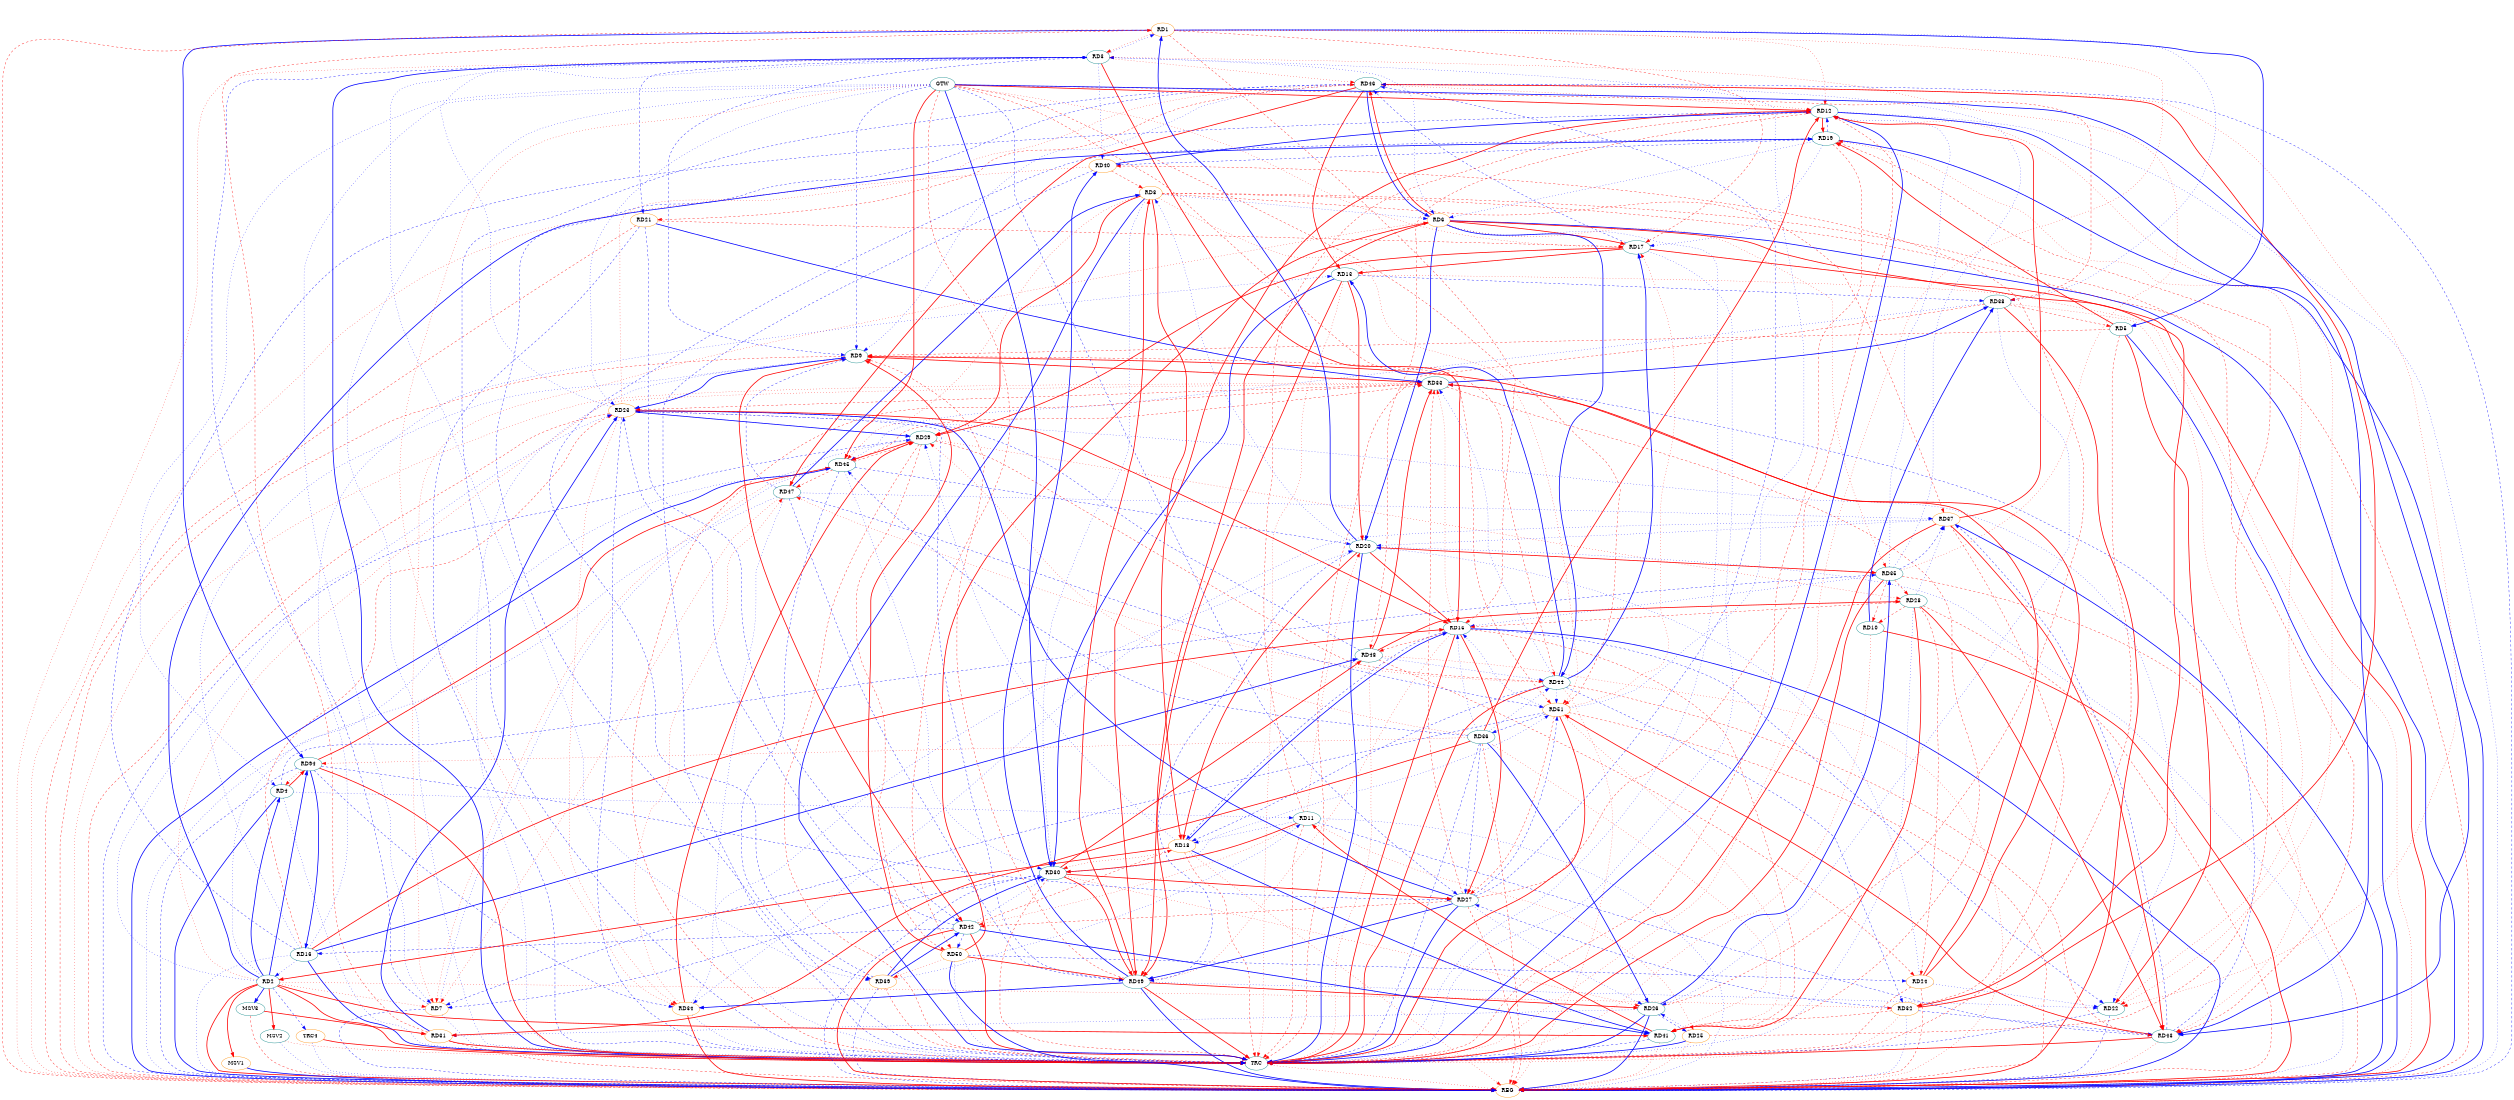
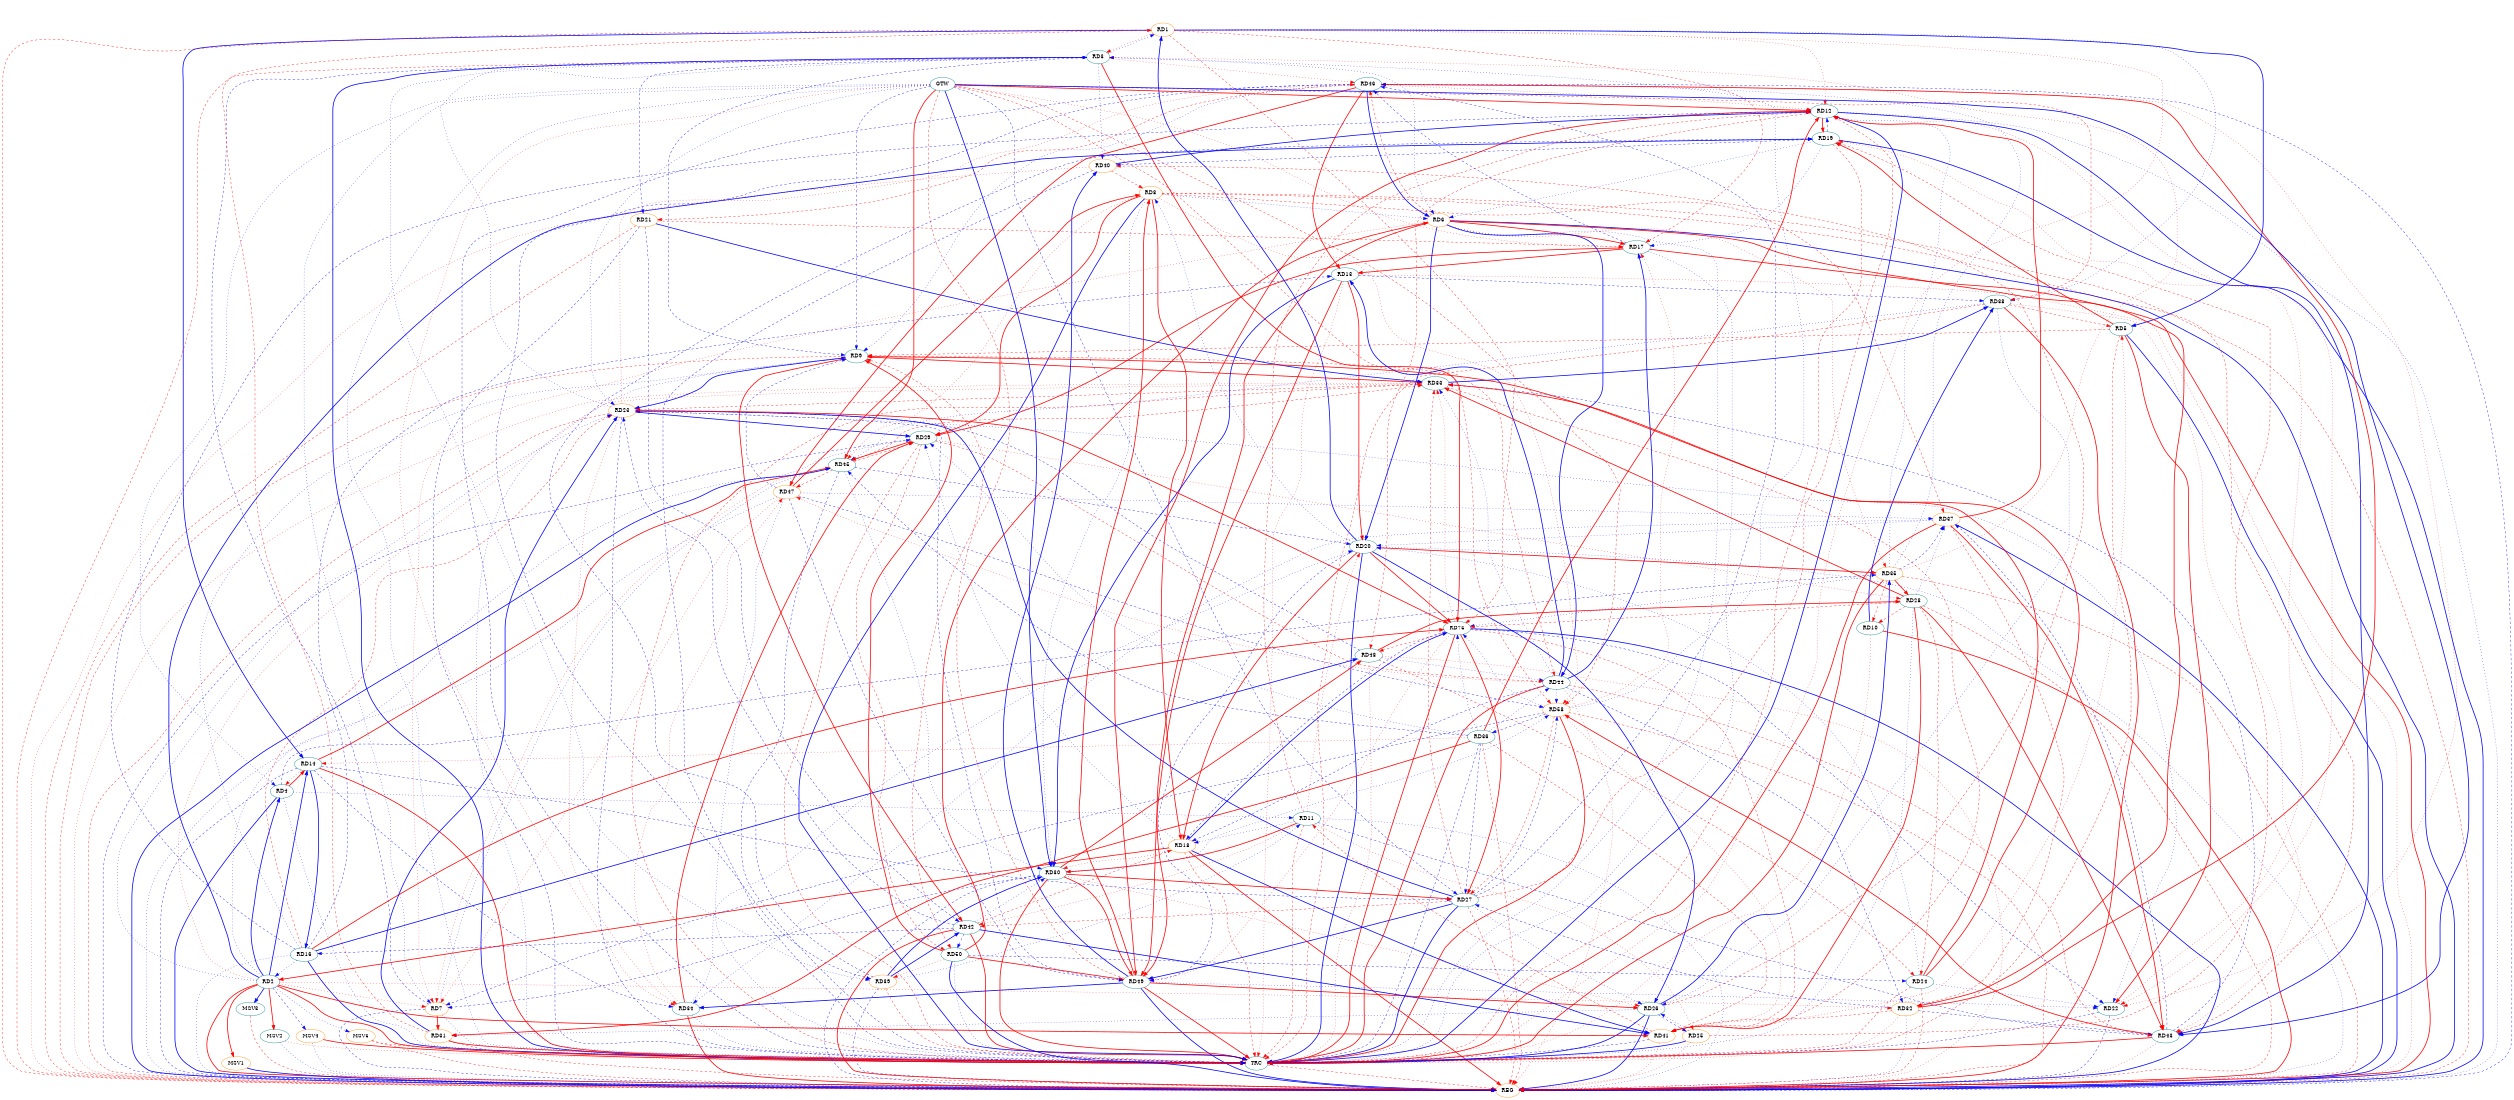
(1389, 161) -> (1389, 161)
(957, 328) -> (957, 328)
(583, 367) -> (583, 367)
(787, 492) -> (787, 492)
(1402, 521) -> (1676, 493)
(1889, 574) -> (1889, 574)
(1898, 584) -> (1898, 584)
(1457, 628) -> (1457, 628)
(1168, 650) -> (1168, 650)
(1556, 710) -> (1556, 710)
(308, 764) -> (308, 764)
none -> (2049, 836)
(17, 856) -> (17, 856)
(1577, 873) -> (1608, 712)
(1689, 878) -> (1689, 878)
(1478, 938) -> (1478, 938)
(955, 955) -> (955, 955)
(1343, 968) -> (1343, 968)
(1920, 982) -> (1920, 982)
(686, 1009) -> (686, 1009)
(335, 1021) -> (438, 1021)
(311, 1036) -> (311, 1036)
none -> (361, 1036)
(1661, 1036) -> (1661, 1036)
(1044, 1041) -> (1044, 1041)
(1380, 1077) -> (1380, 1077)
